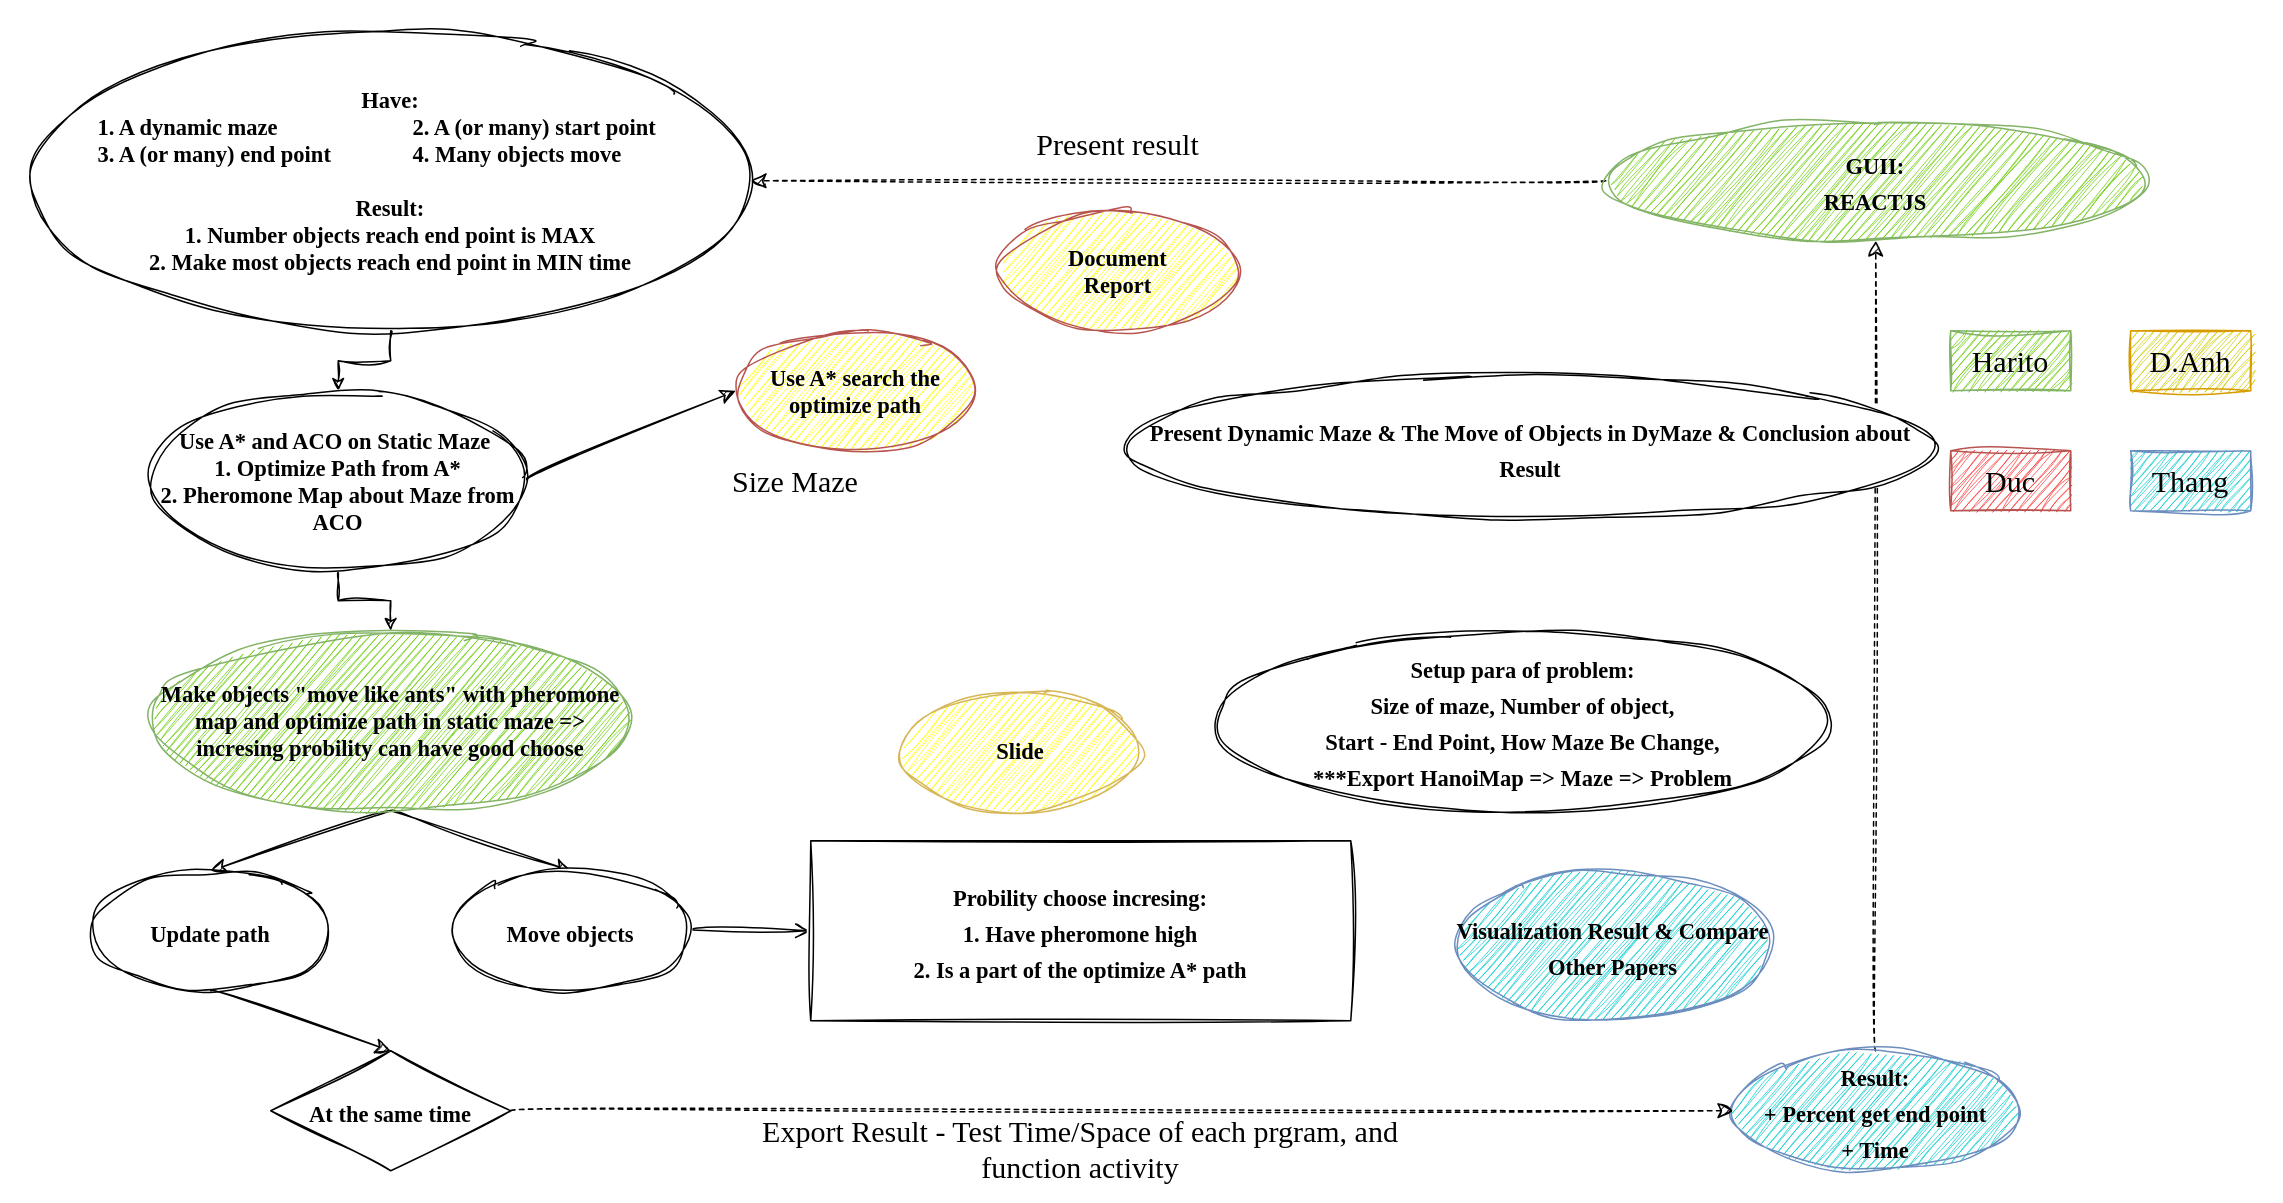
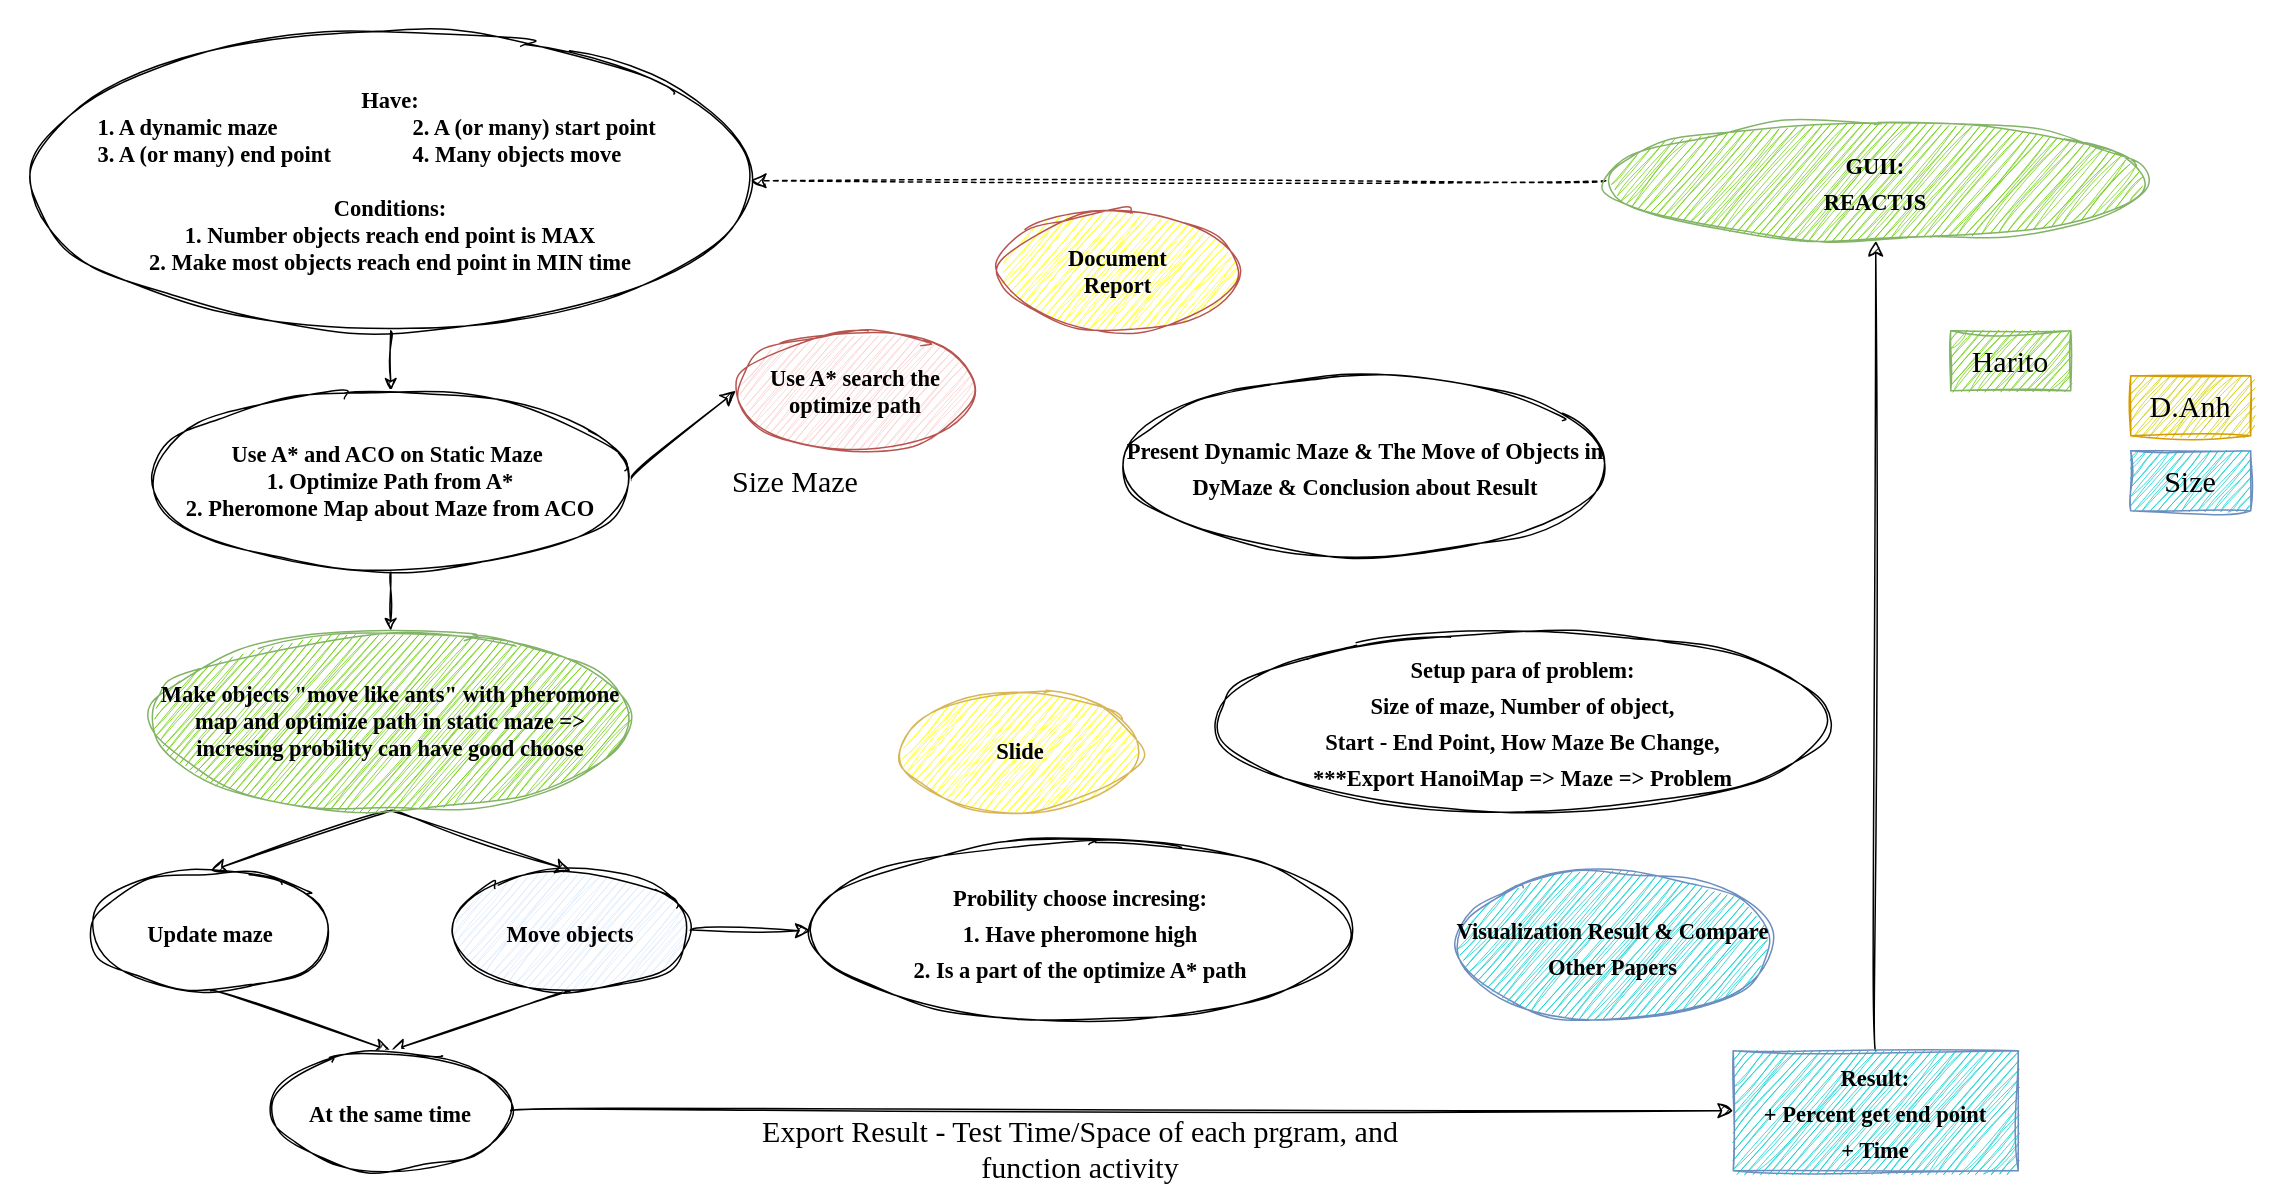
(1118, 143) -> none
(391, 181) -> (391, 181)
(2191, 361) -> (2191, 406)
(856, 391) -> (856, 391)
(1531, 447) -> (1366, 466)
(338, 481) -> (391, 481)
(2011, 481) -> none
(2191, 481) -> (2191, 481)
(1876, 766) -> (1876, 766)
(211, 931) -> (211, 931)
(571, 931) -> (571, 931)
(794, 931) -> (791, 931)
(1081, 931) -> (1081, 931)
none -> (480, 1021)
(391, 1111) -> (391, 1111)
(1117, 1111) -> (1117, 1111)
(1876, 1111) -> (1876, 1111)
